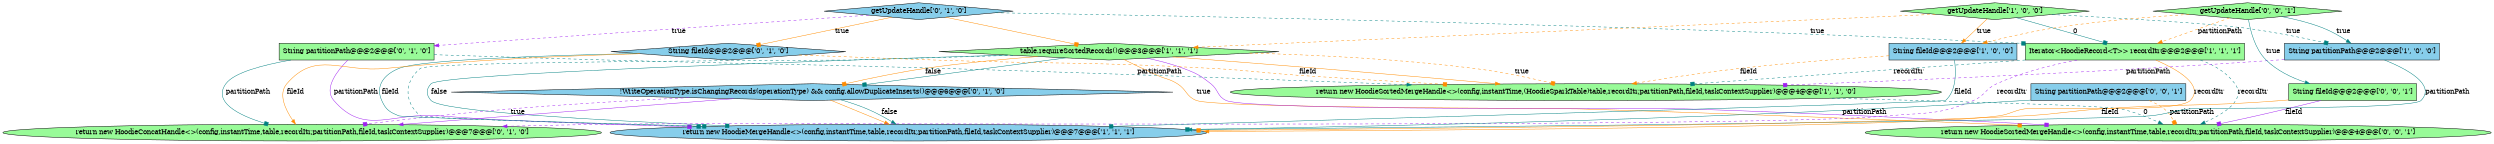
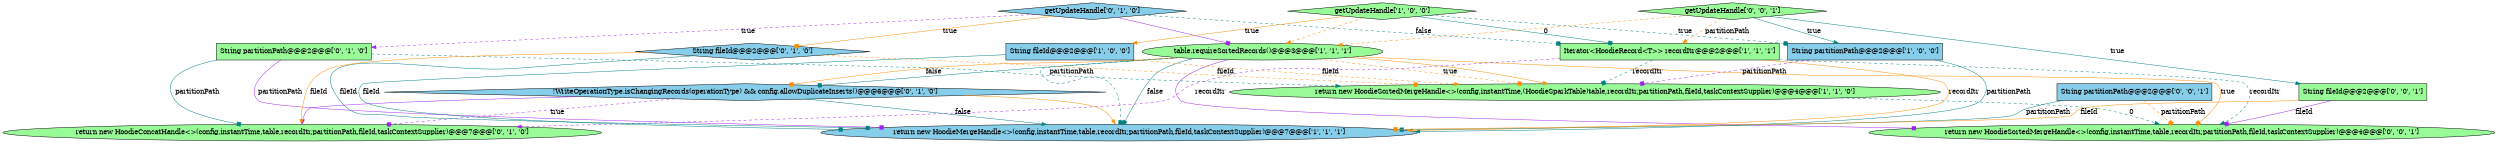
(2087, 23) -> (1532, 29)
(1010, 31) -> (1171, 30)
(1817, 31) -> (1423, 31)
(1109, 52) -> (1262, 52)
